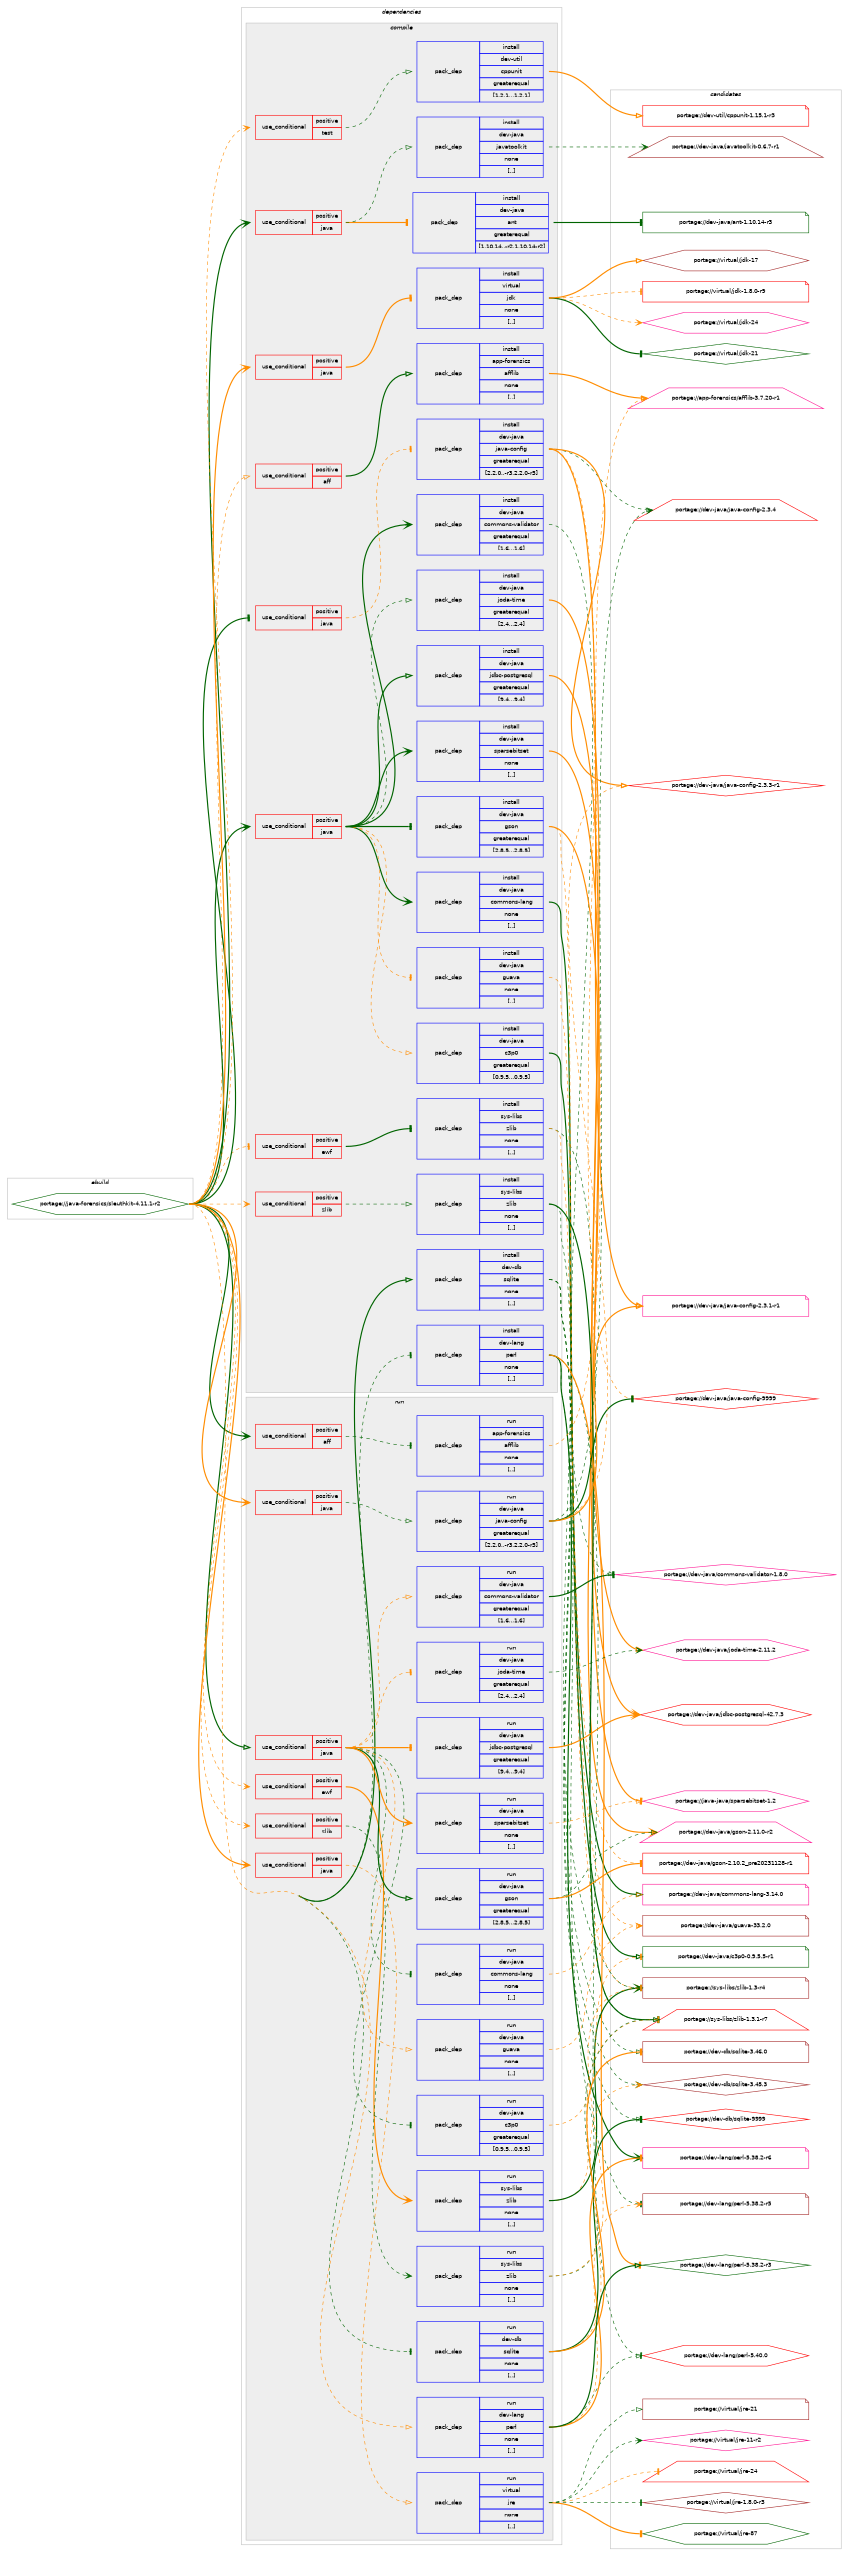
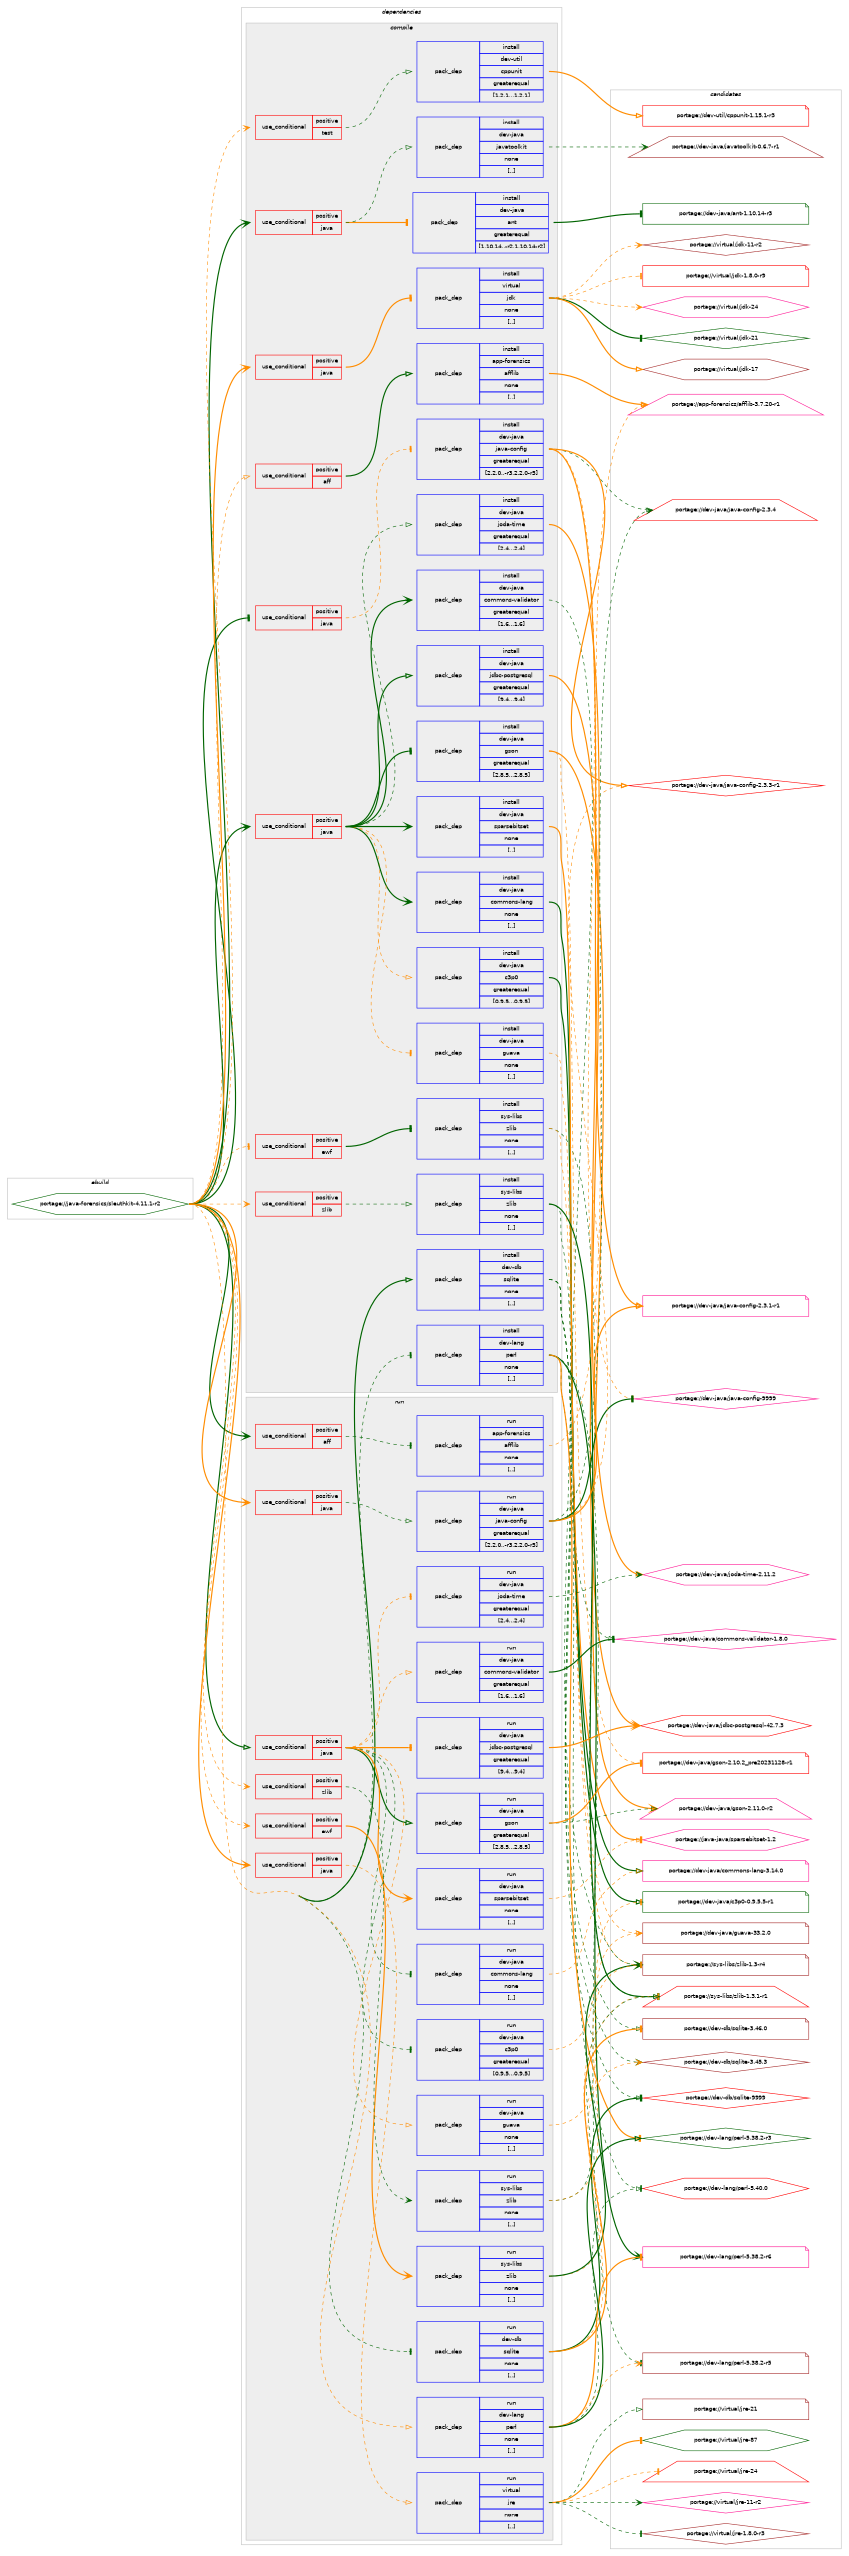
none -> (726, 245)
(726, 1399) -> (726, 1399)
(726, 2020) -> (726, 1997)
